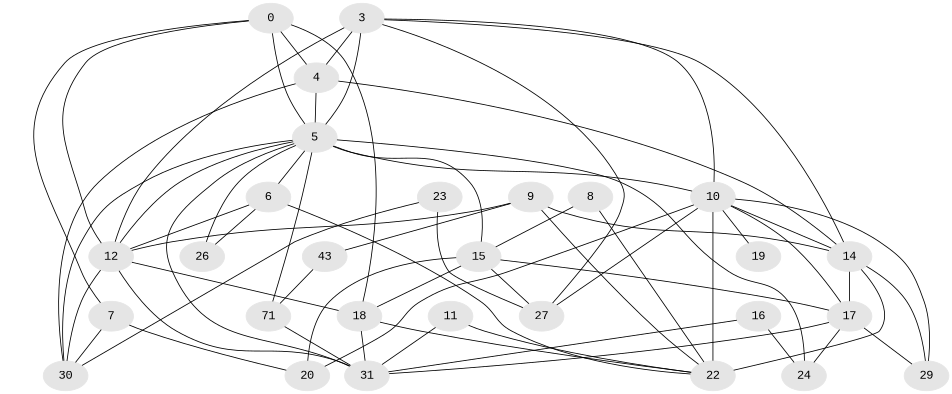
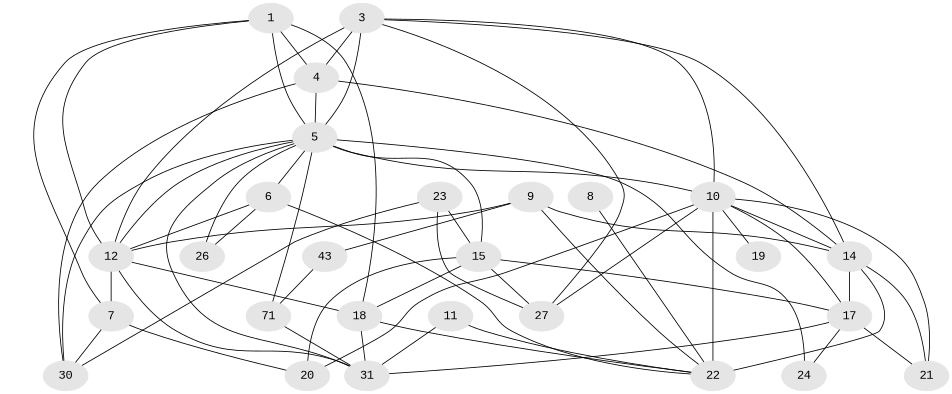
(271, 18) -> (271, 18)
(534, 227) -> (459, 227)
(77, 313) -> (111, 286)
(758, 316) -> none
(927, 376) -> (927, 376)
